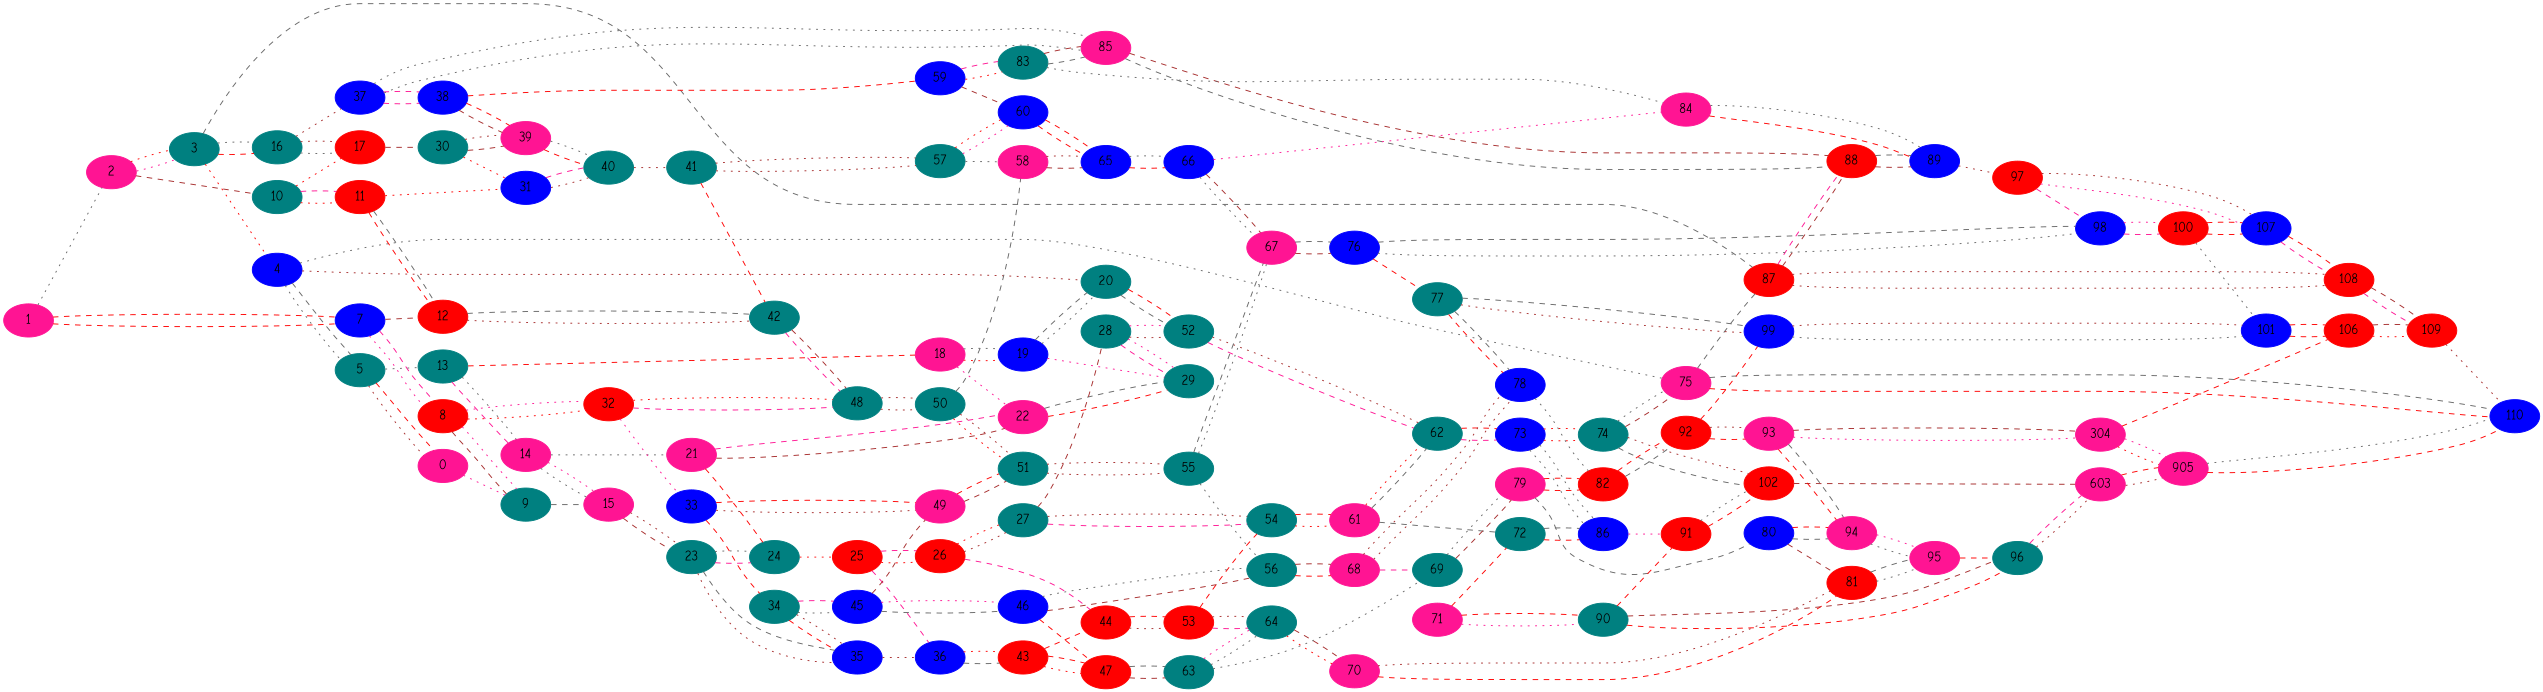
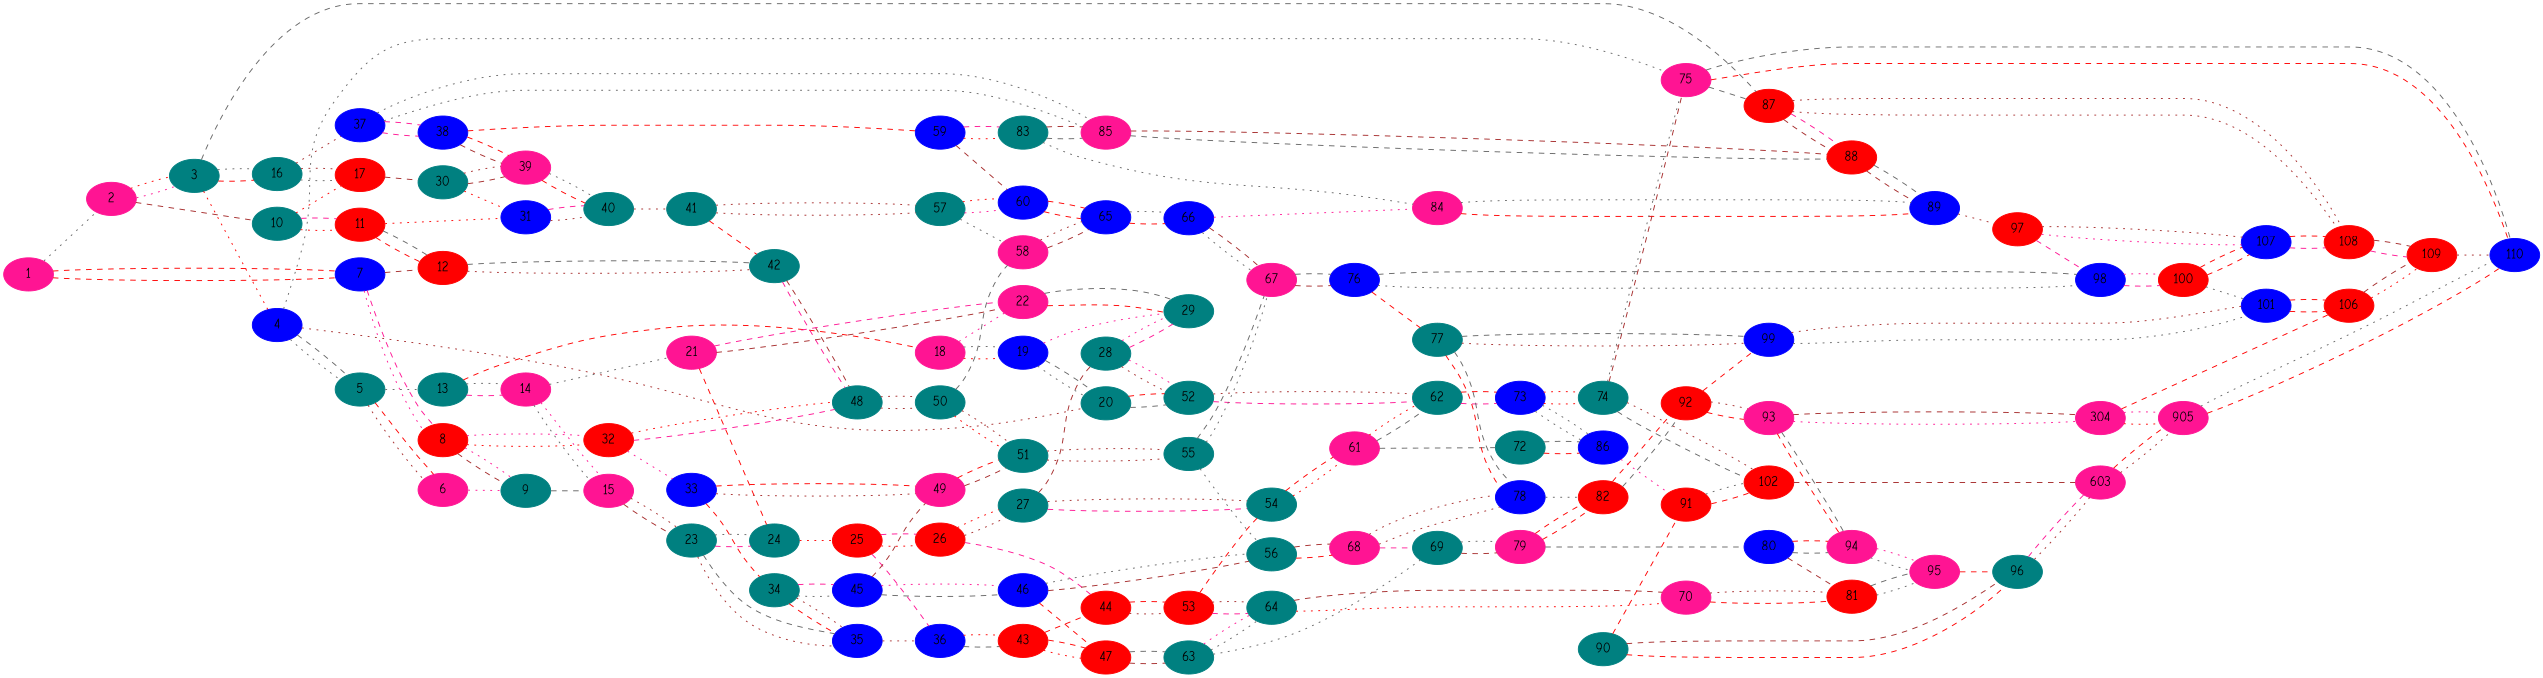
(443, 466) -> (443, 490)
(1437, 620) -> none
